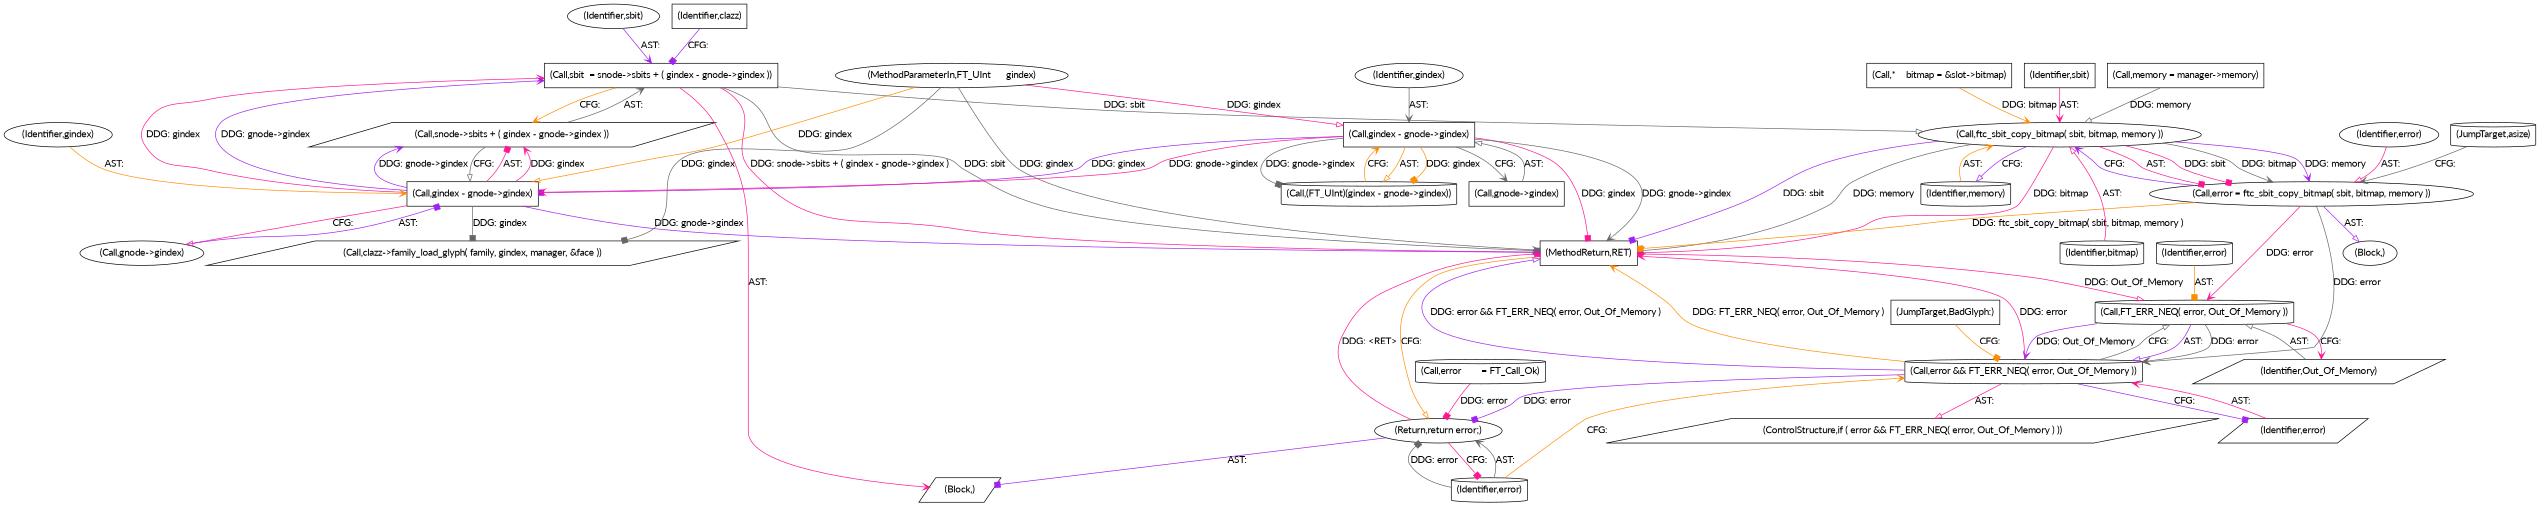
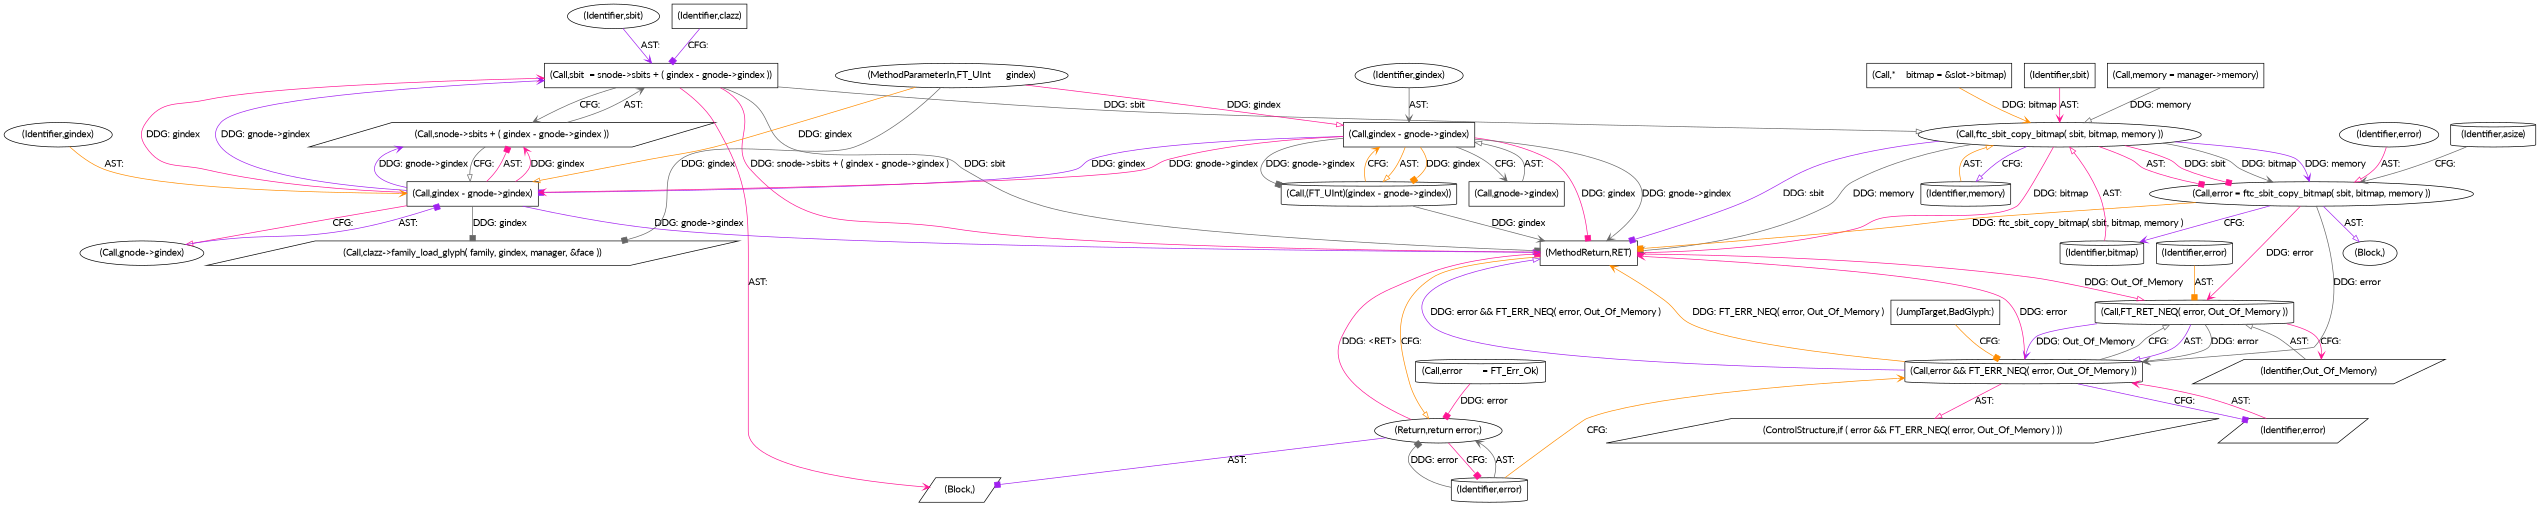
(576, 101) -> (576, 101)
(2493, 135) -> (2493, 135)
(1964, 158) -> (1964, 158)
(2134, 177) -> (2208, 223)
(1222, 221) -> (1476, 223)
(2194, 312) -> (2194, 312)
(1481, 372) -> (1481, 372)
(1689, 382) -> none
